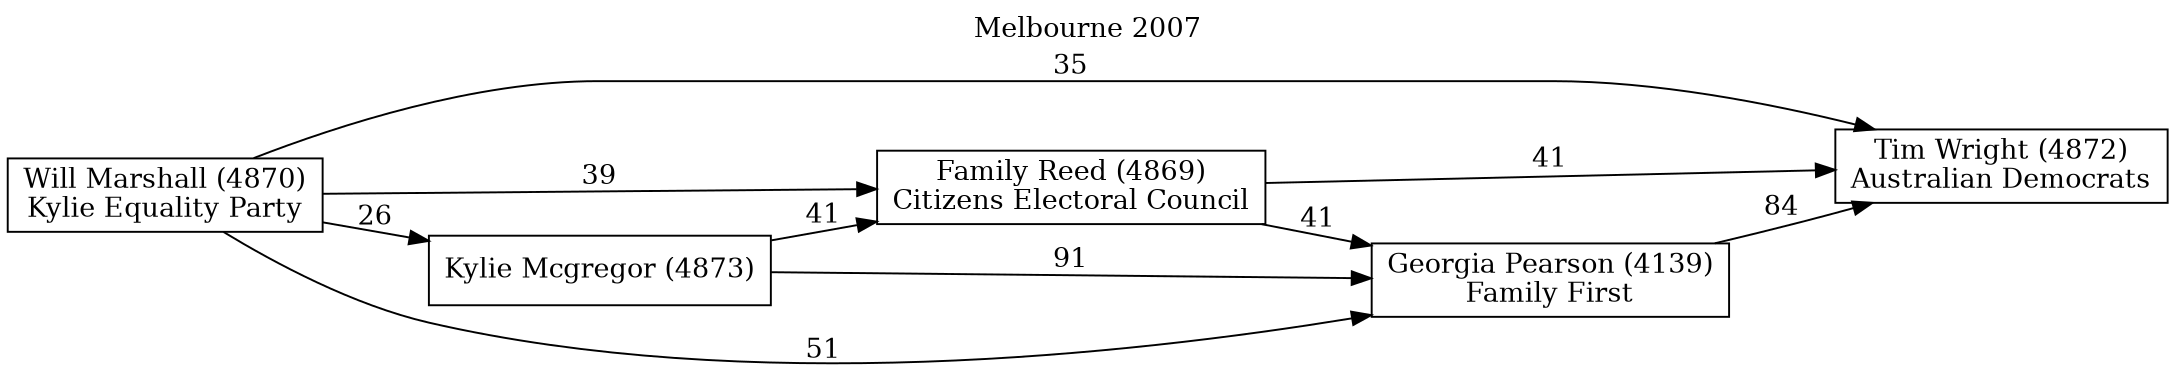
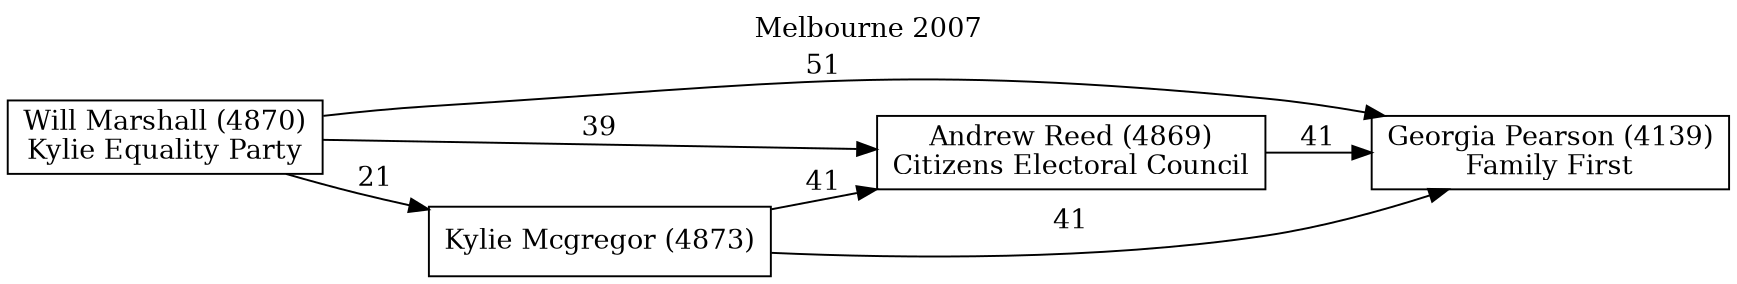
(2001, 166) -> none
(1071, 187) -> (1071, 153)
(376, 217) -> (376, 179)
(1071, 260) -> (1071, 221)
